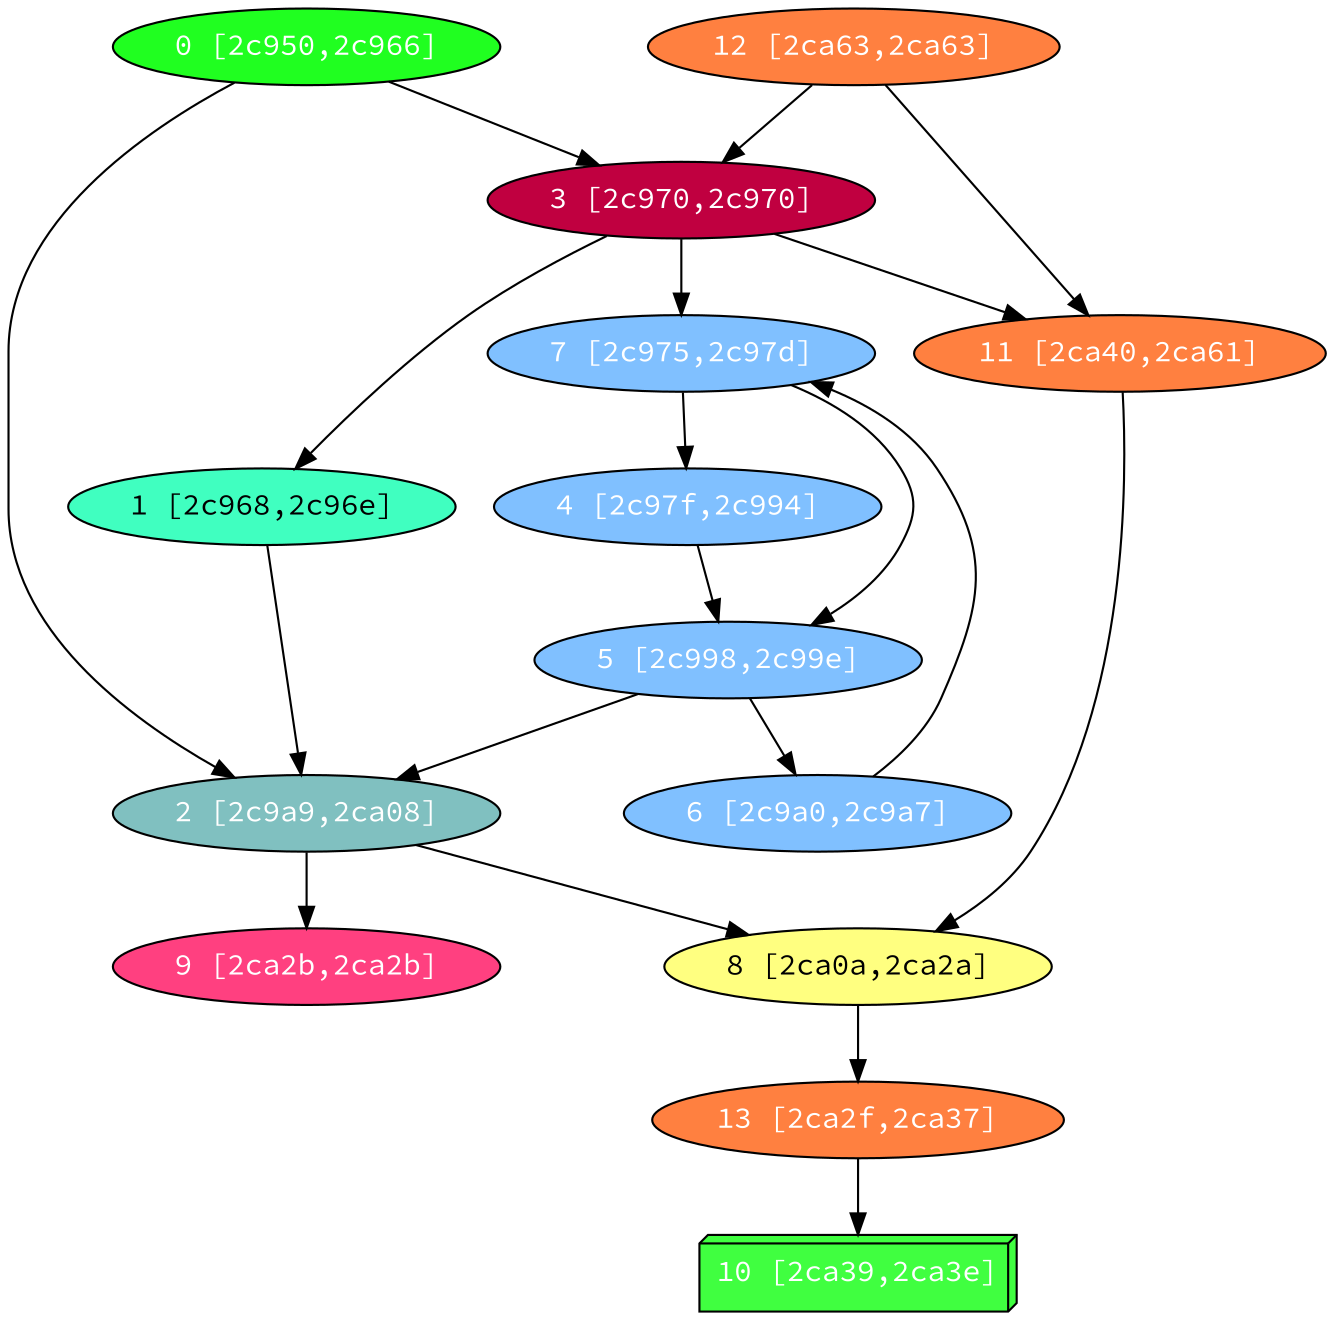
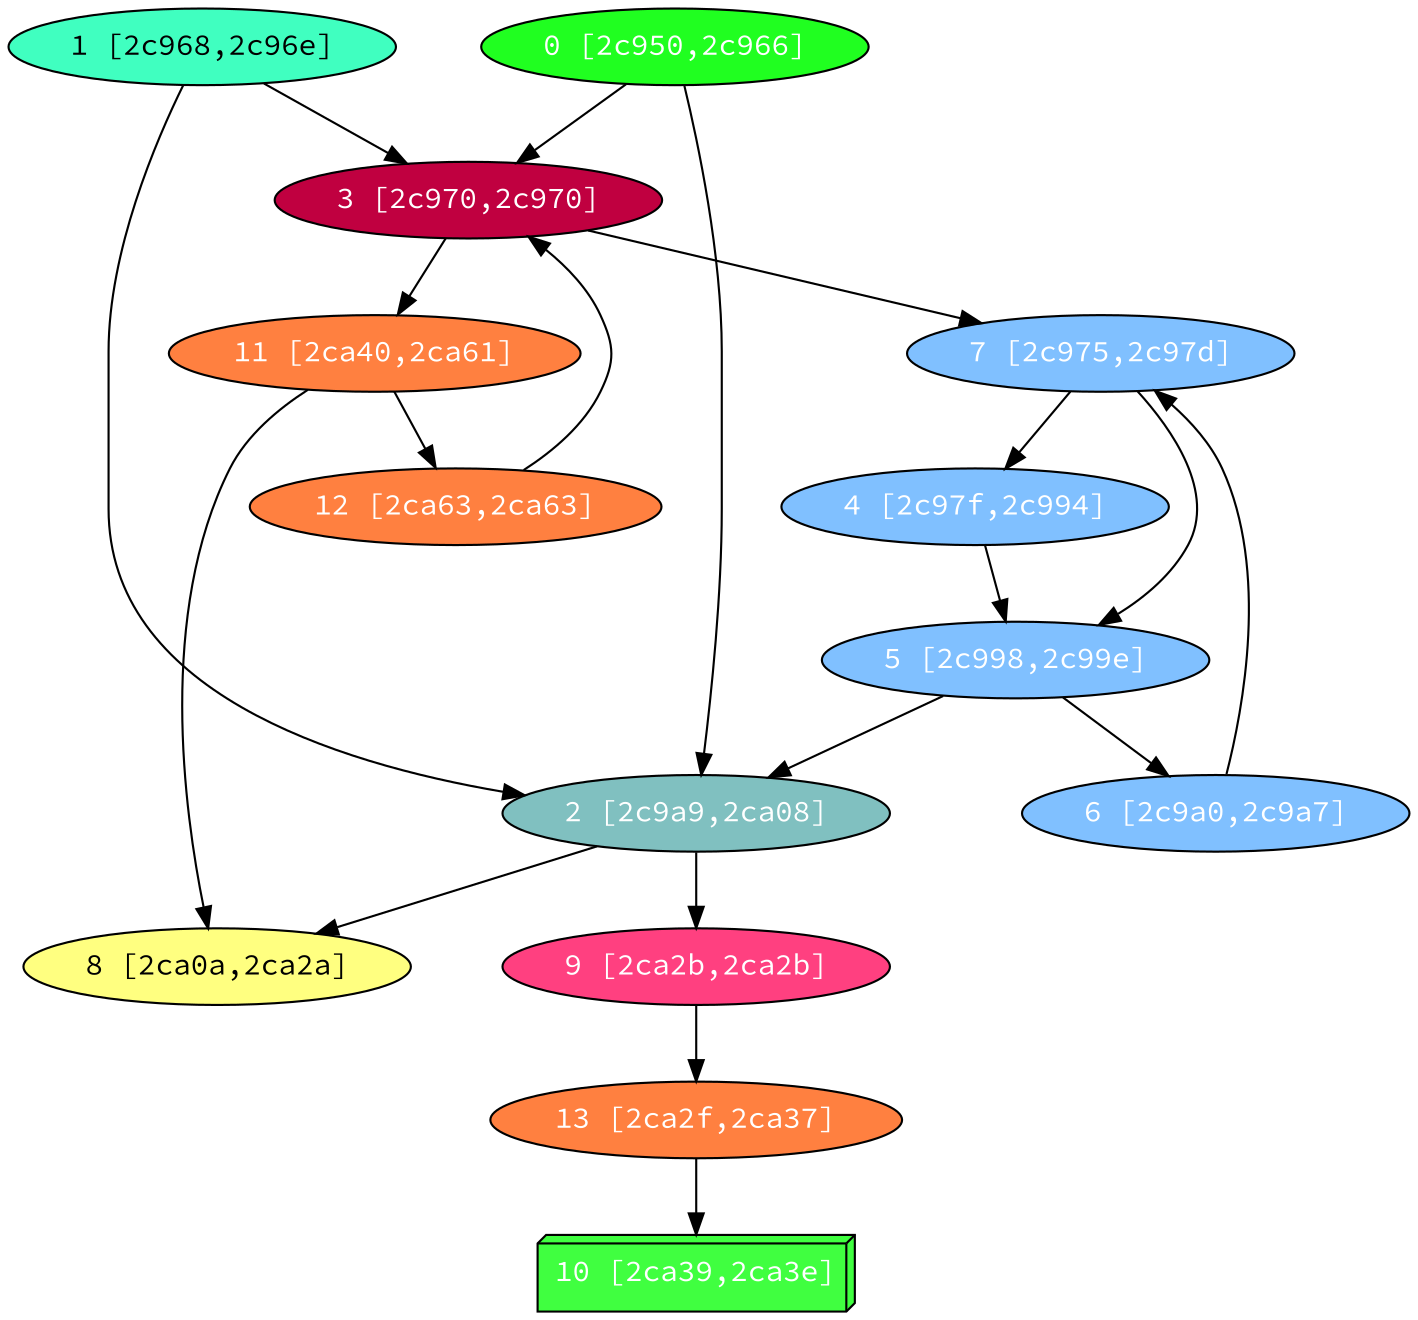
(980, 192) -> (410, 420)
(448, 330) -> (326, 118)
(858, 1033) -> (696, 1033)
